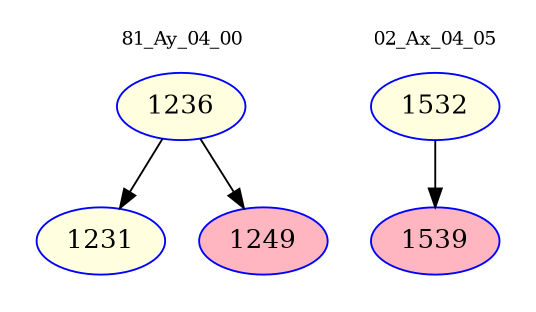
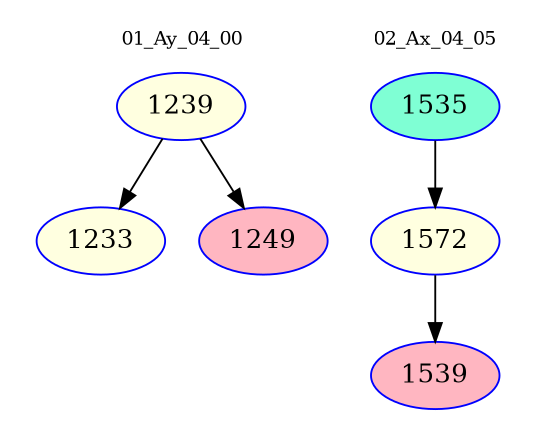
(182, 40) -> (182, 40)
(181, 106) -> (181, 106)
(435, 106) -> (435, 241)
none -> (435, 106)
(101, 241) -> (101, 241)
